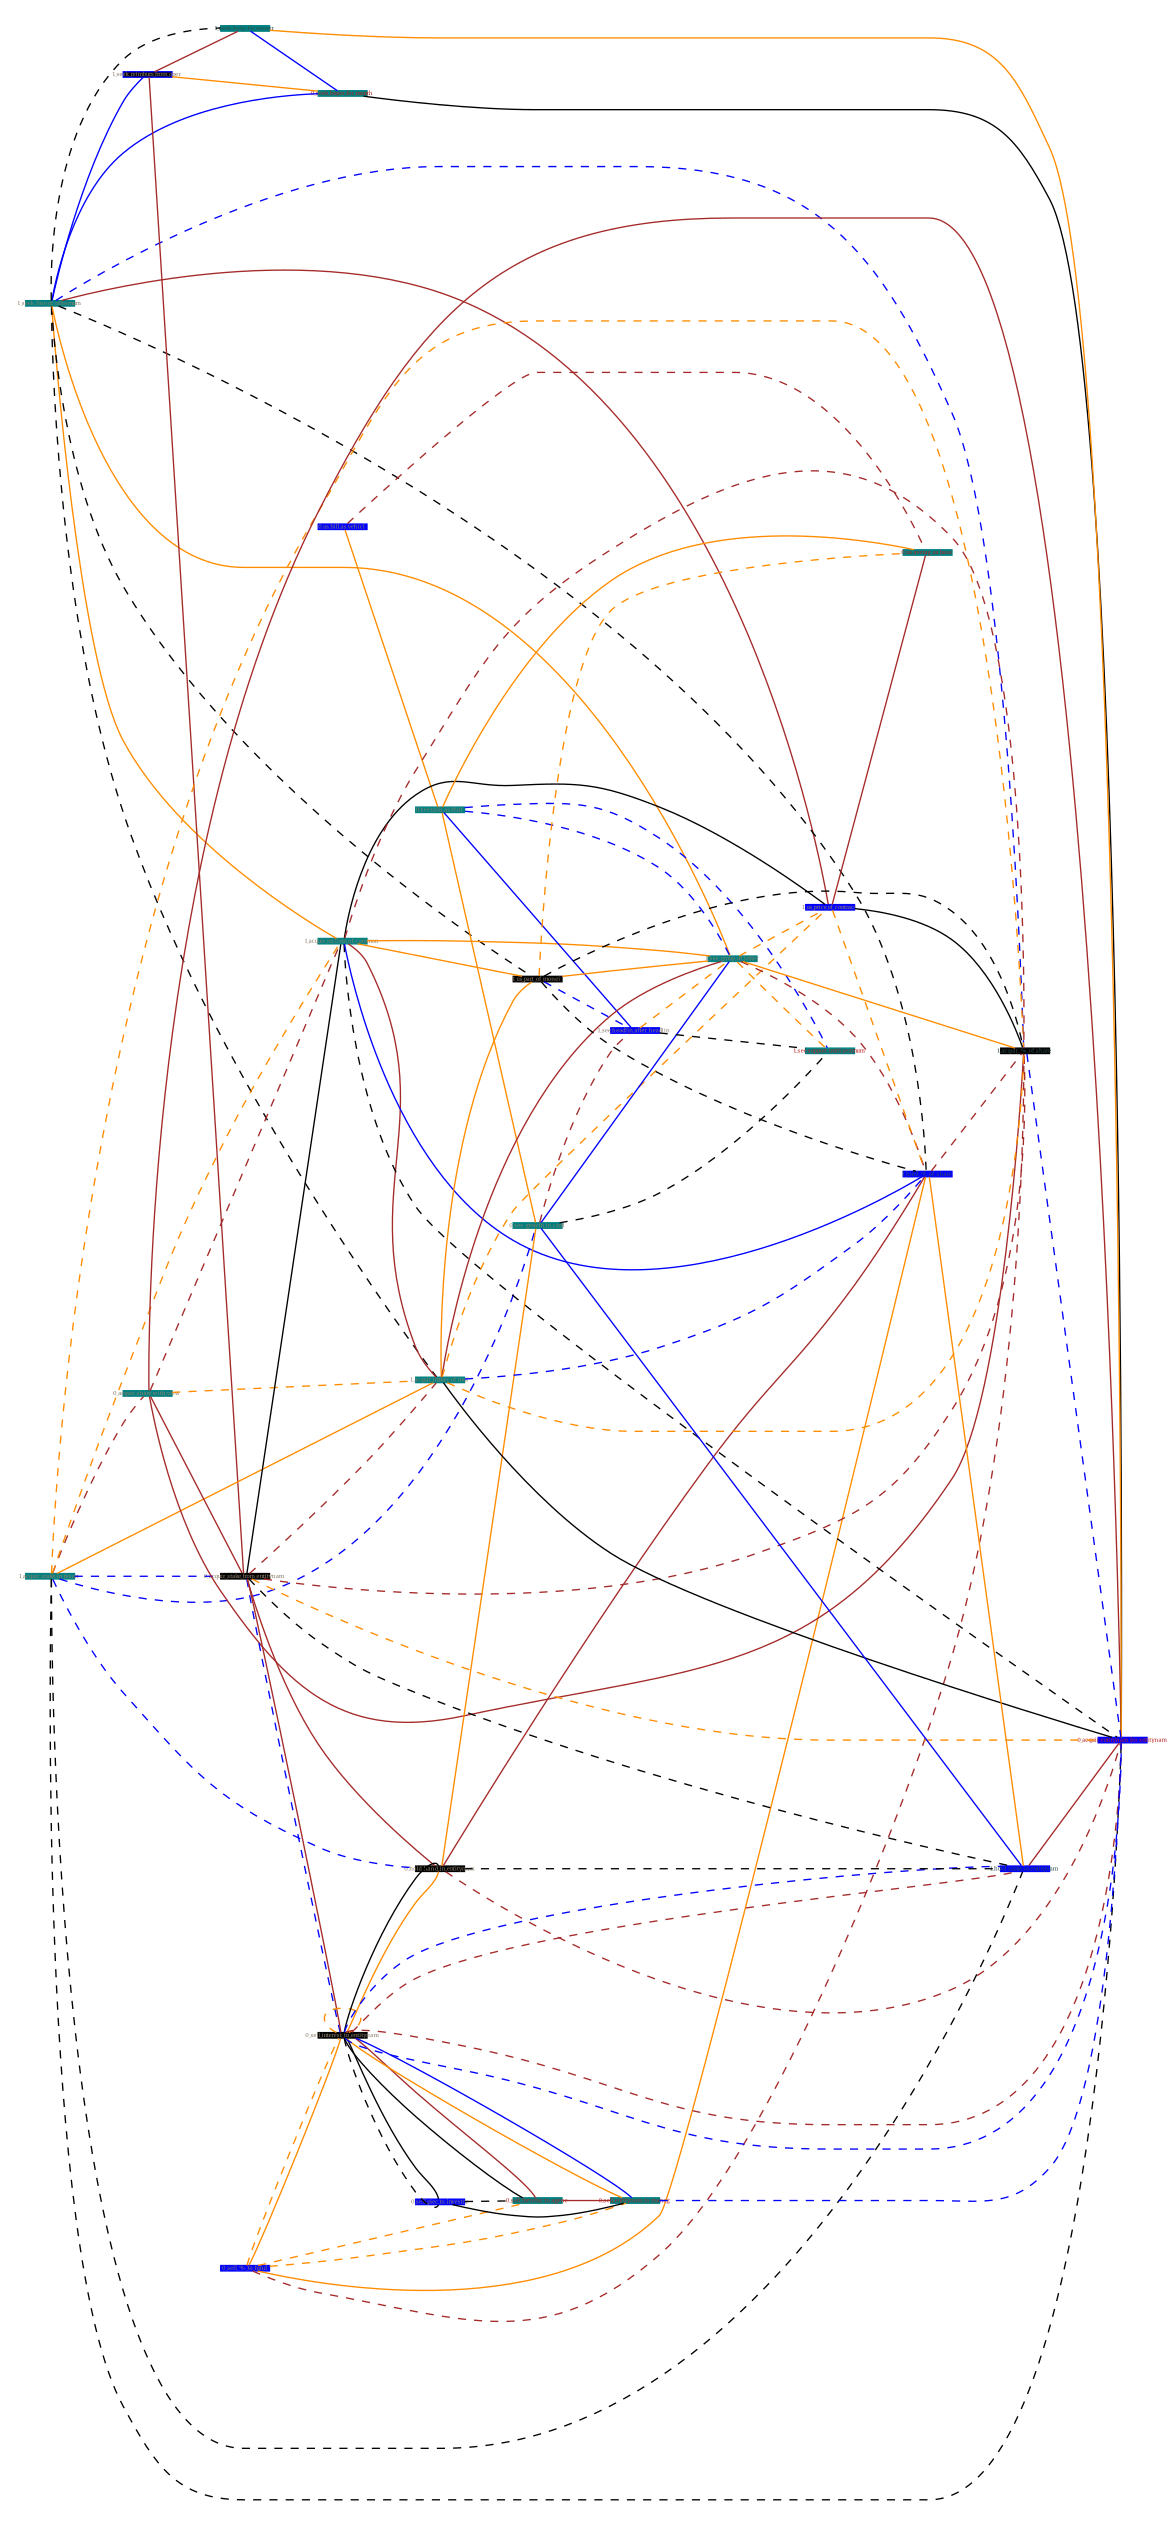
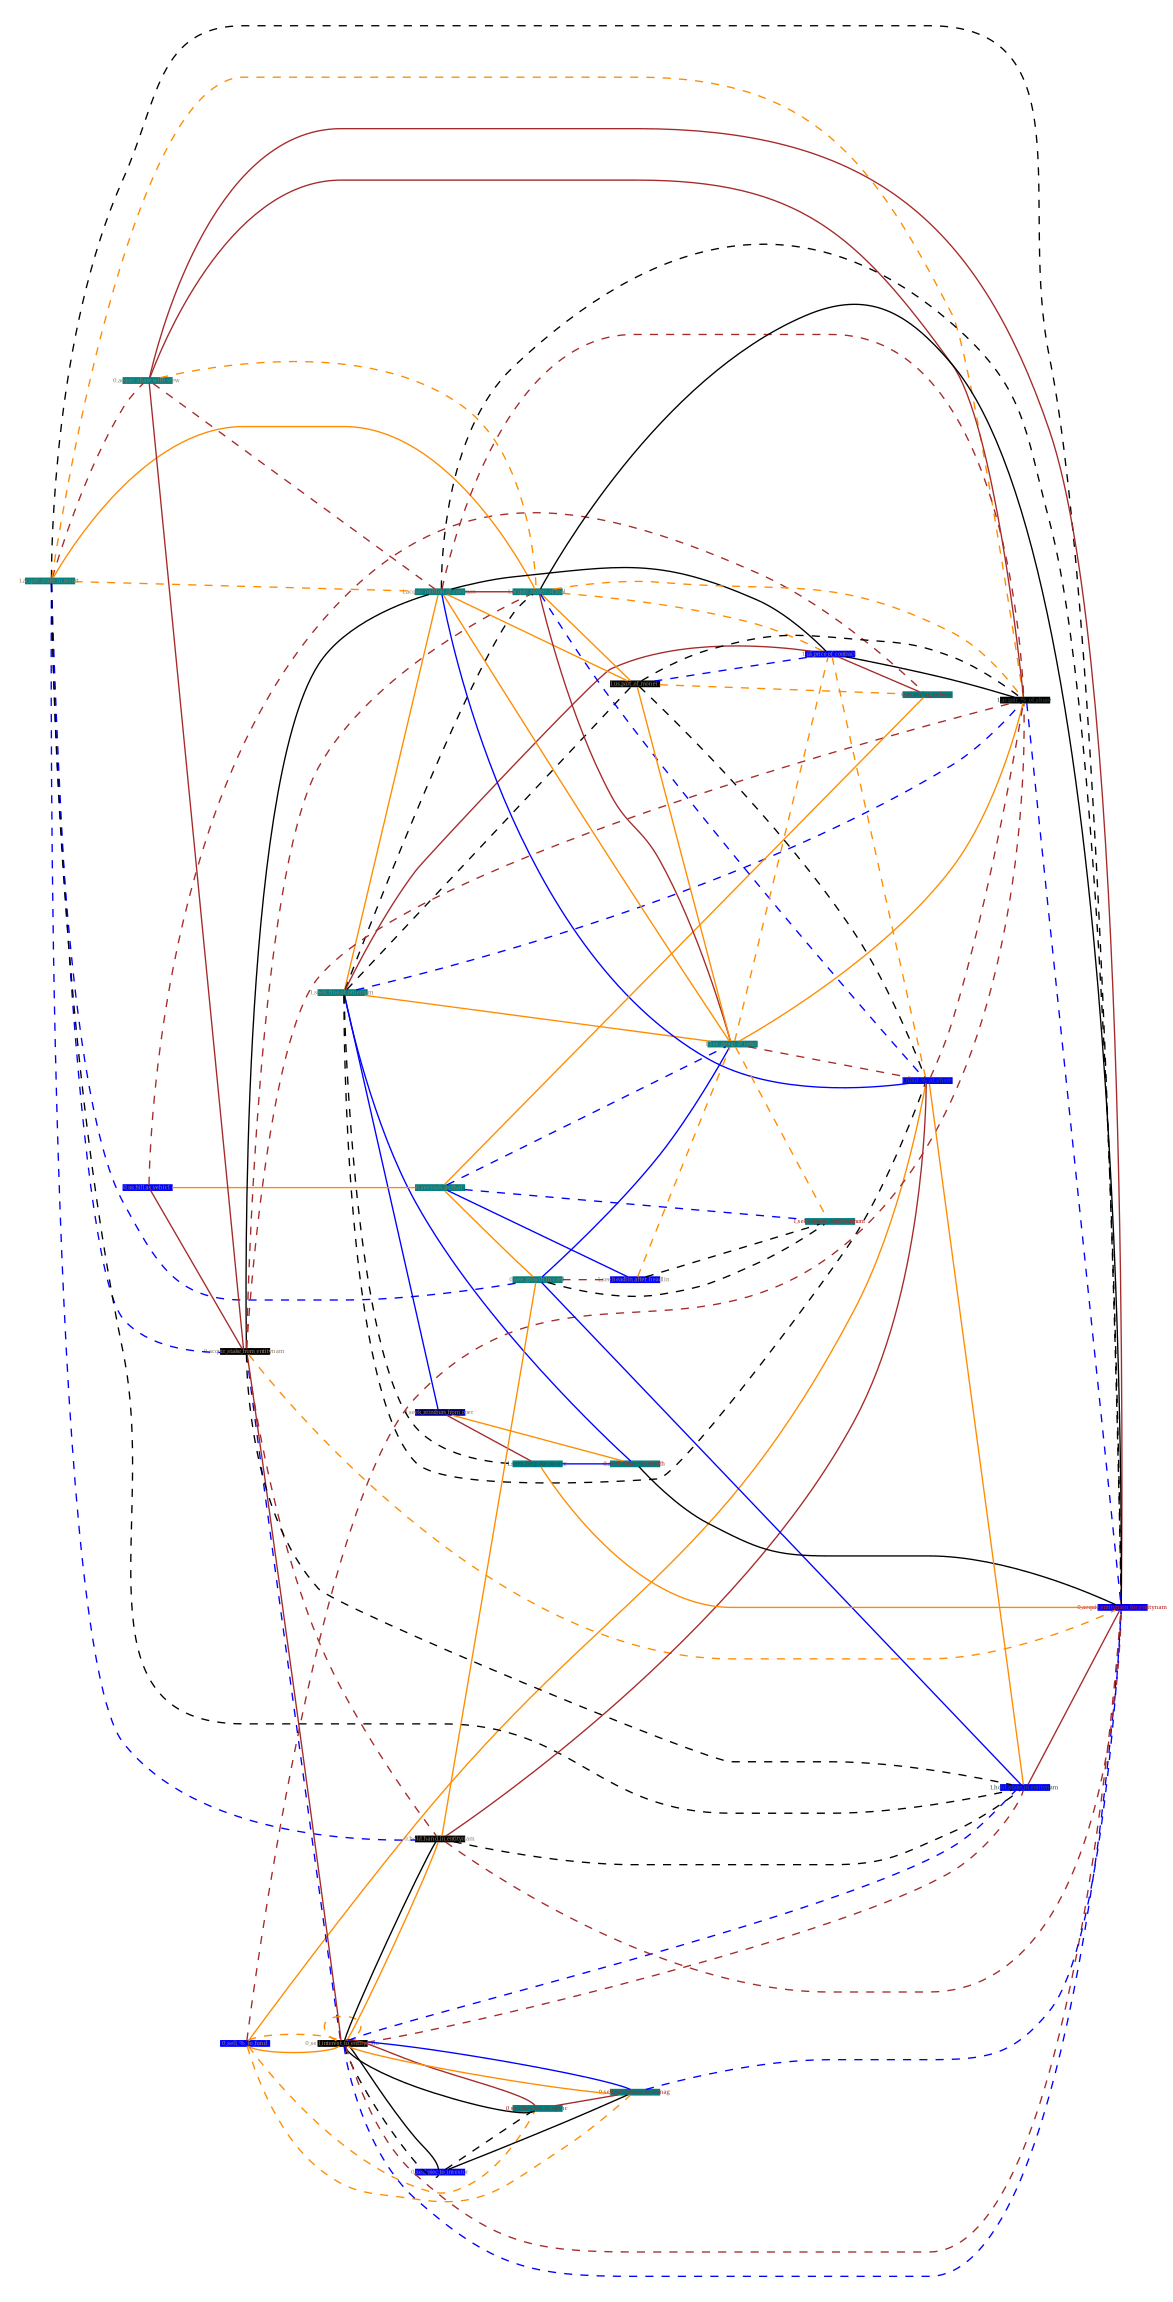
(192, 751) -> (196, 1269)
(586, 1005) -> (733, 669)
(315, 1740) -> (307, 1609)
